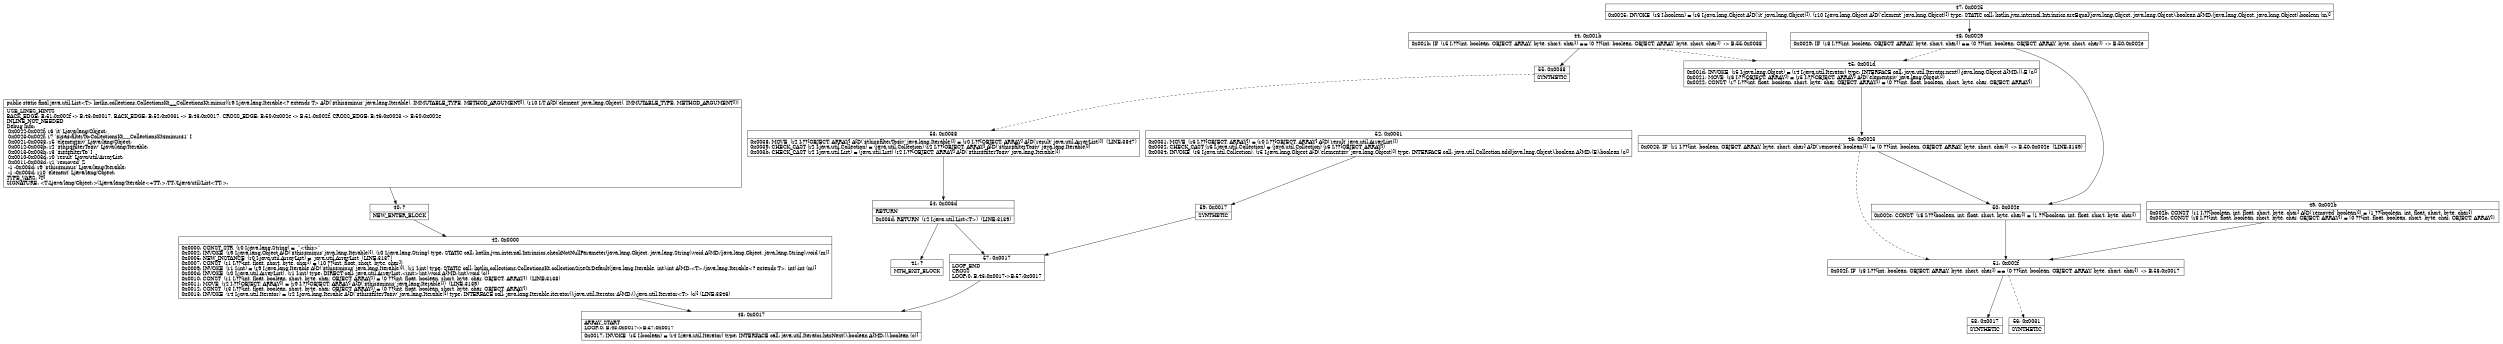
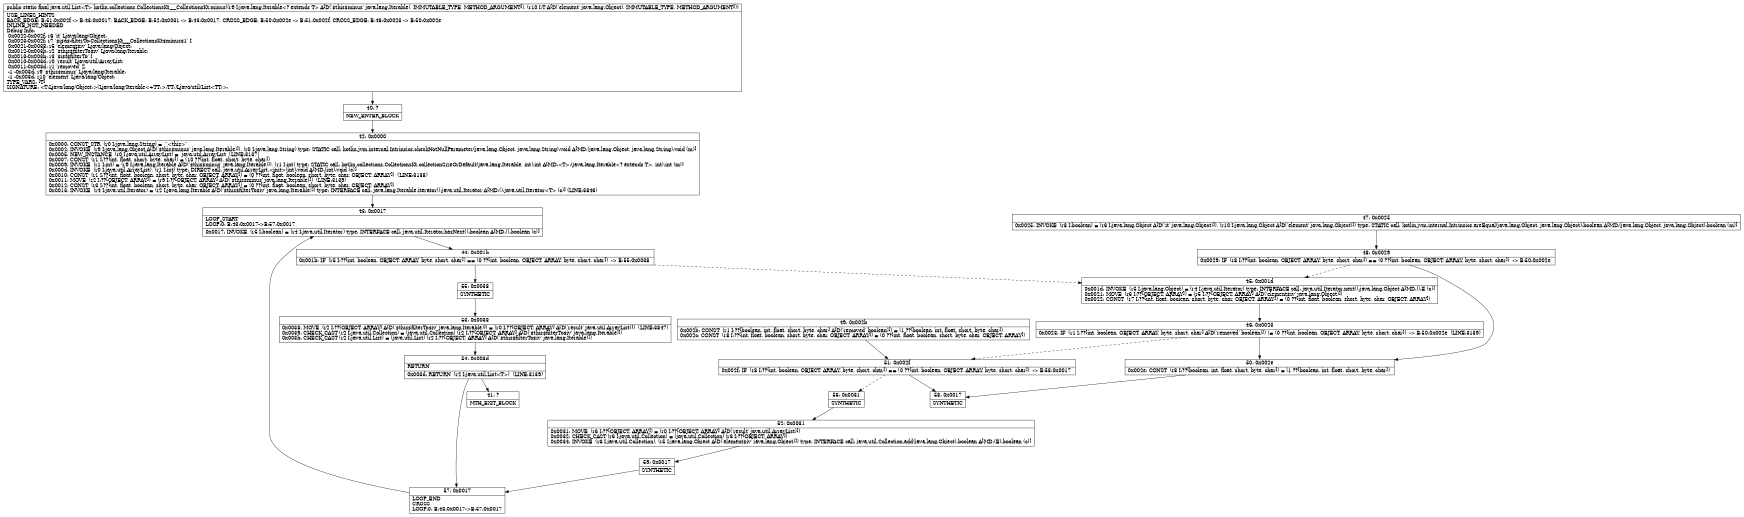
(1263, 87) -> (475, 306)
(2006, 238) -> (1077, 386)
none -> (432, 242)
(602, 323) -> (222, 219)
none -> (825, 413)
